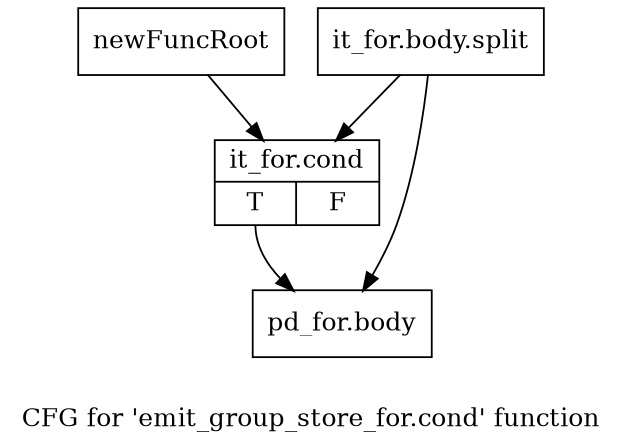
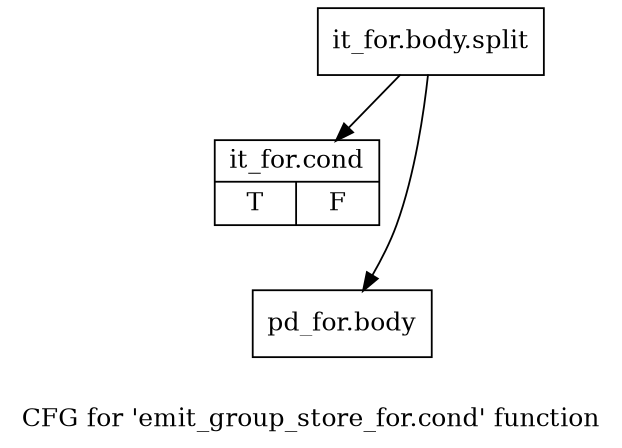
(181, 42) -> none
(263, 254) -> none
